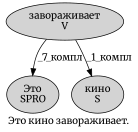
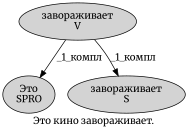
(60, 58) -> (79, 58)
(98, 95) -> (127, 95)
